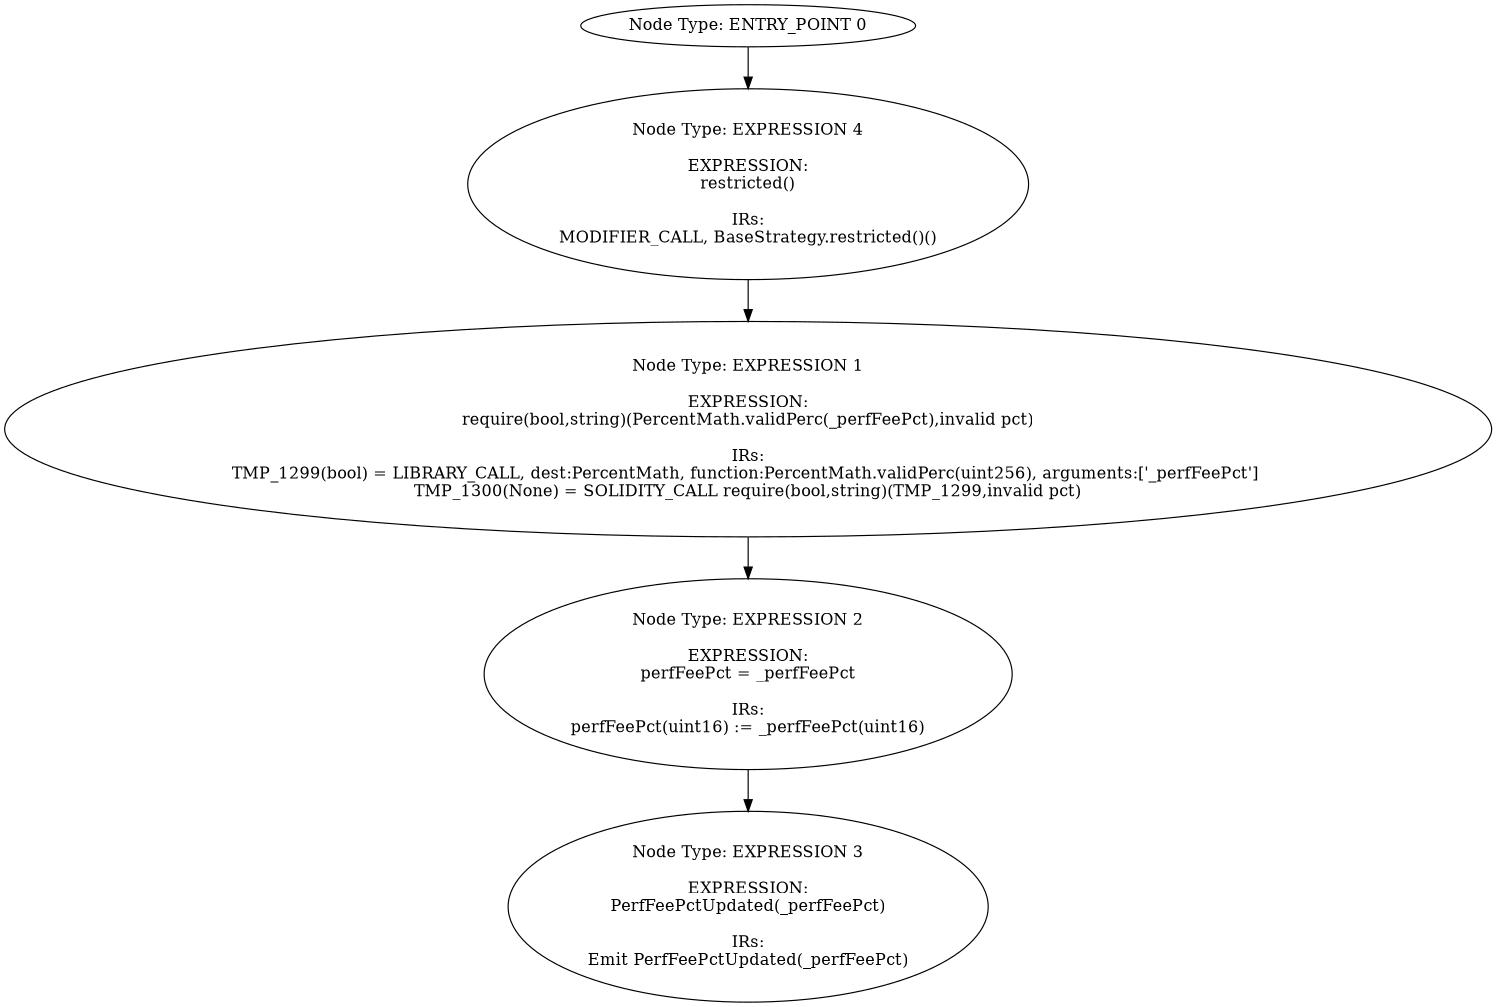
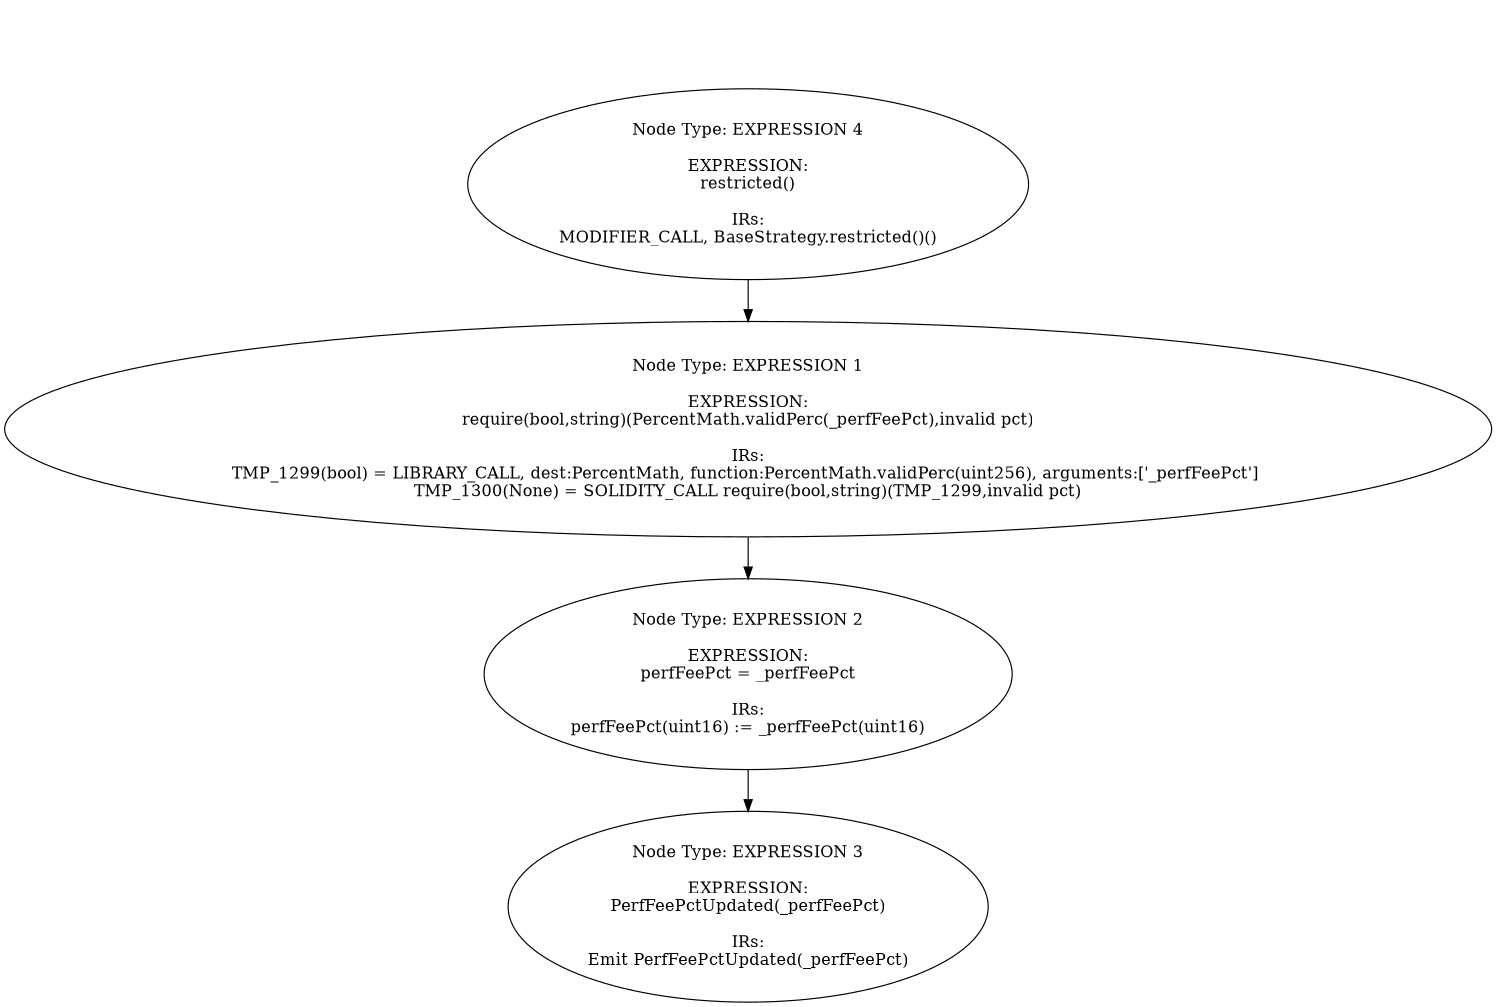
(748, 26) -> none
